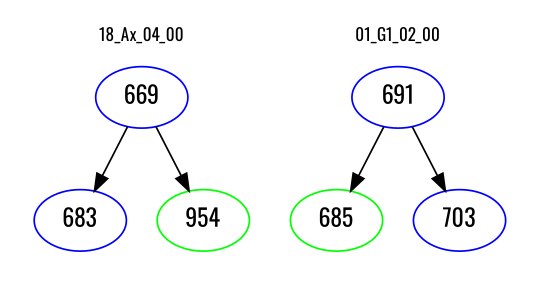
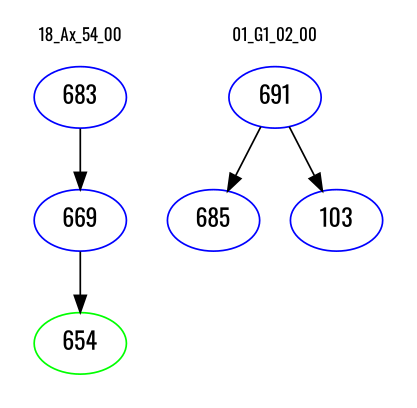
(142, 37) -> (80, 37)
(115, 151) -> (80, 150)
(203, 220) -> (80, 343)
(337, 220) -> (214, 220)
(460, 220) -> (337, 220)
